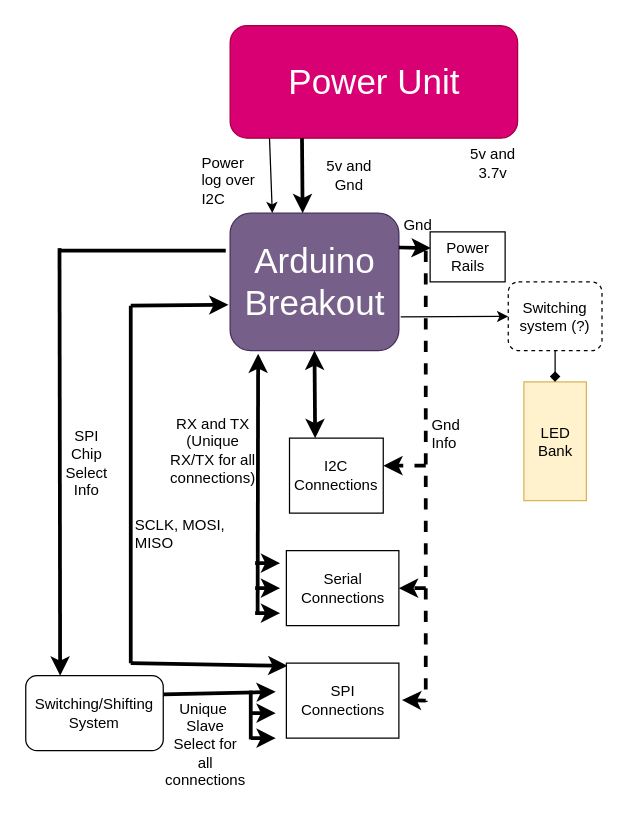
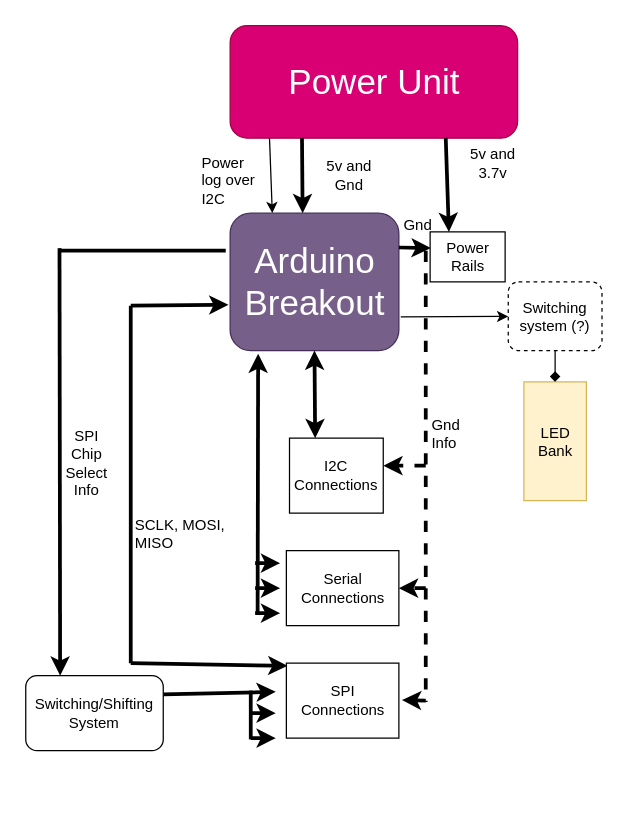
none -> (447, 178)
(213, 451) -> none
(205, 744) -> none
